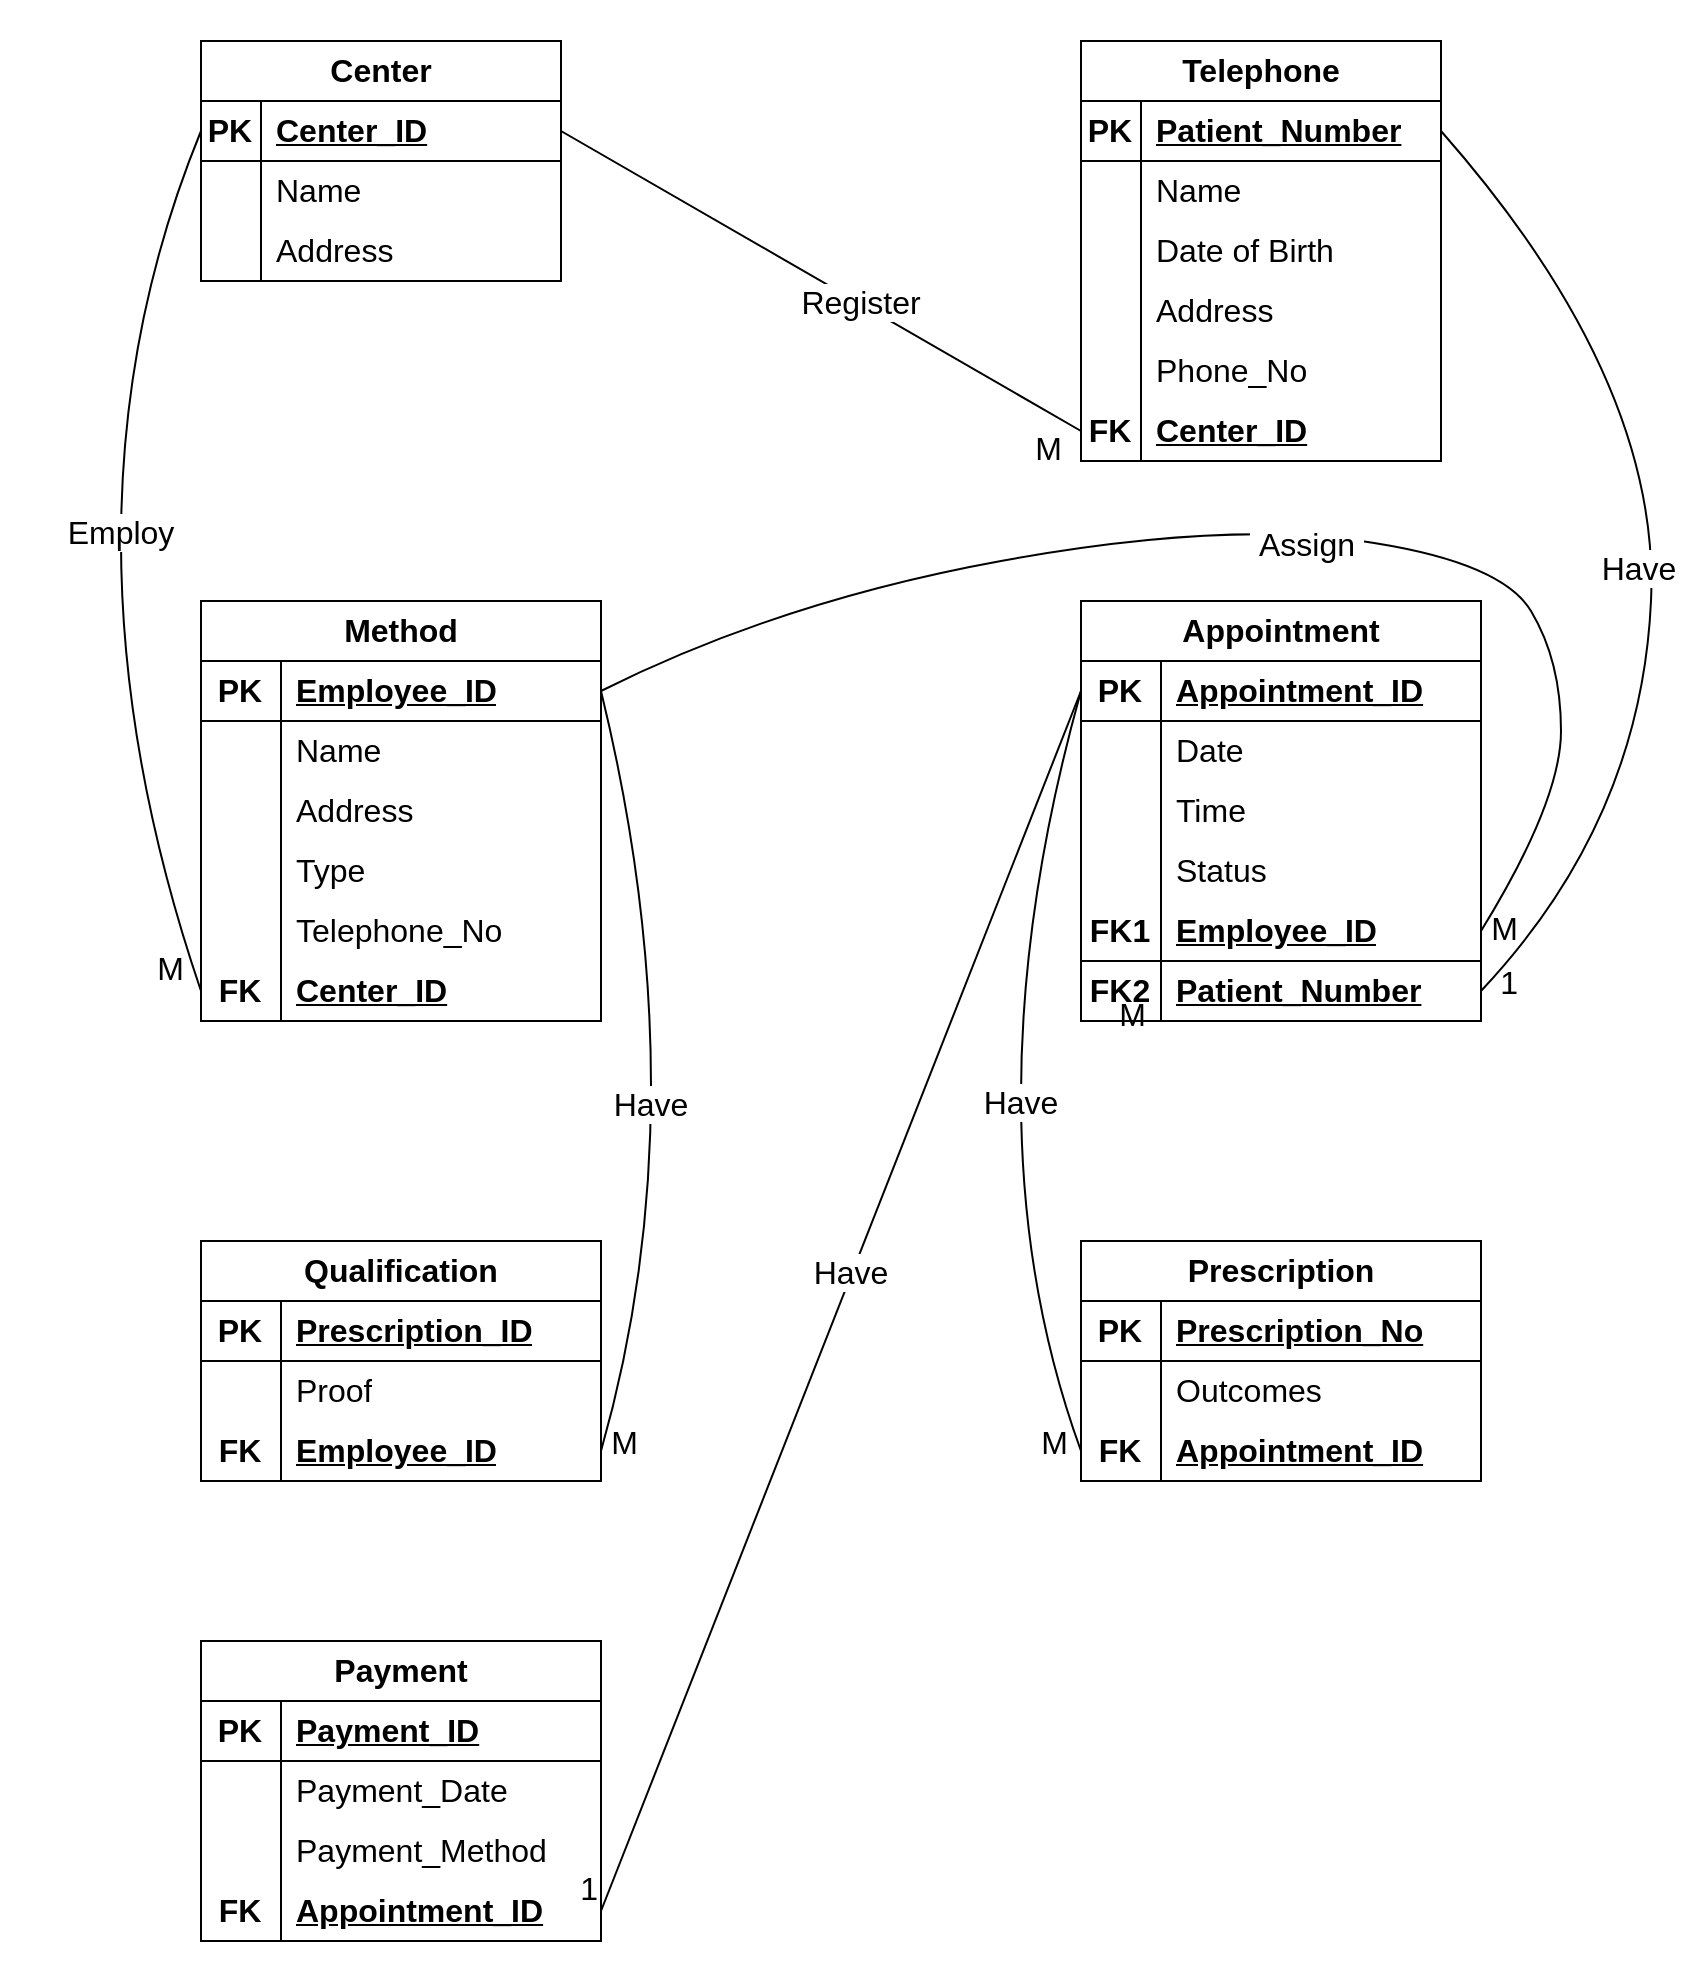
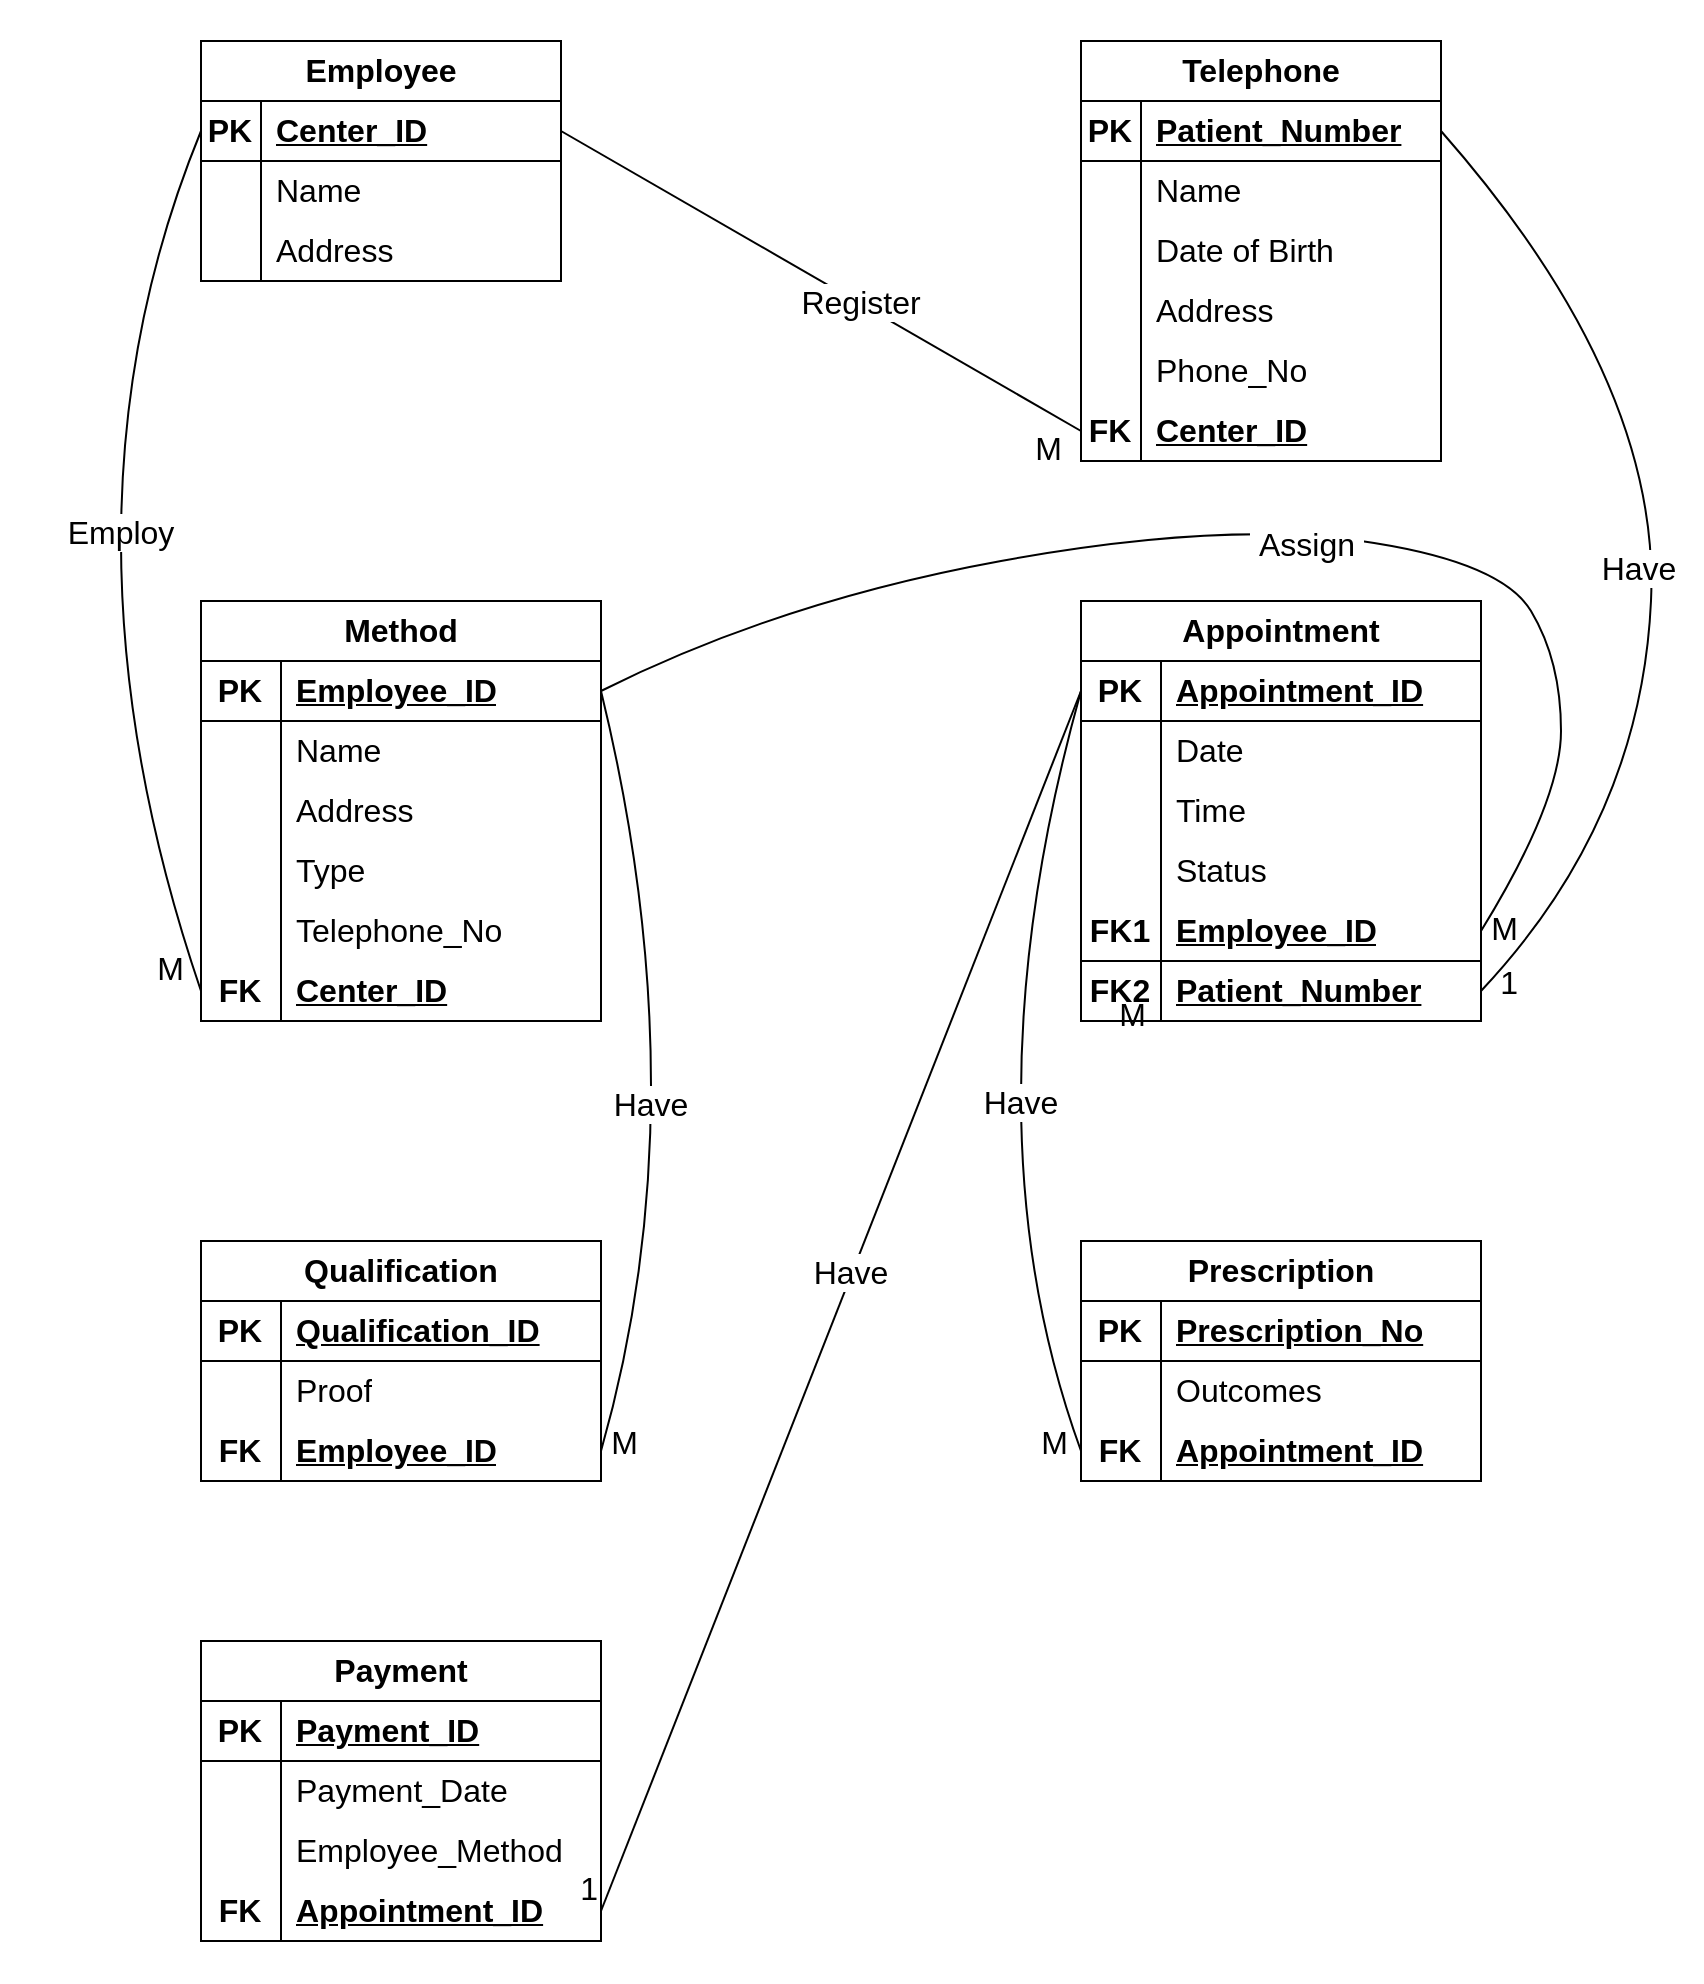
(382, 71) -> (382, 71)
(423, 1331) -> (424, 1331)
(422, 1851) -> (427, 1851)
